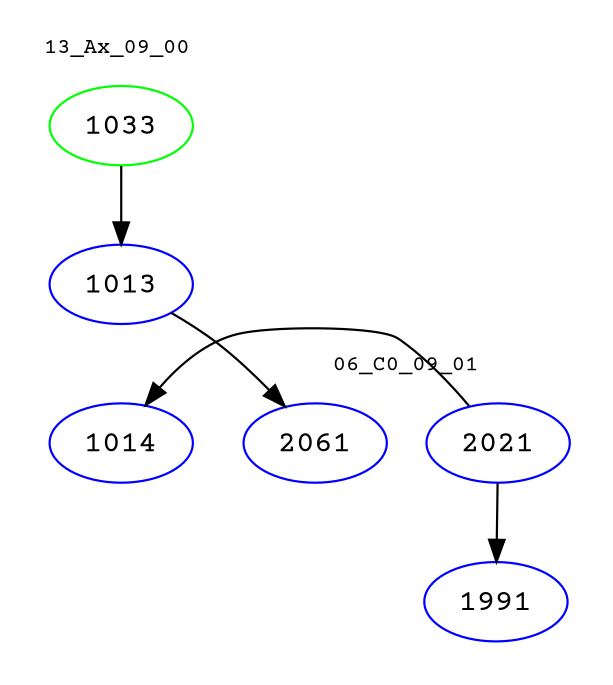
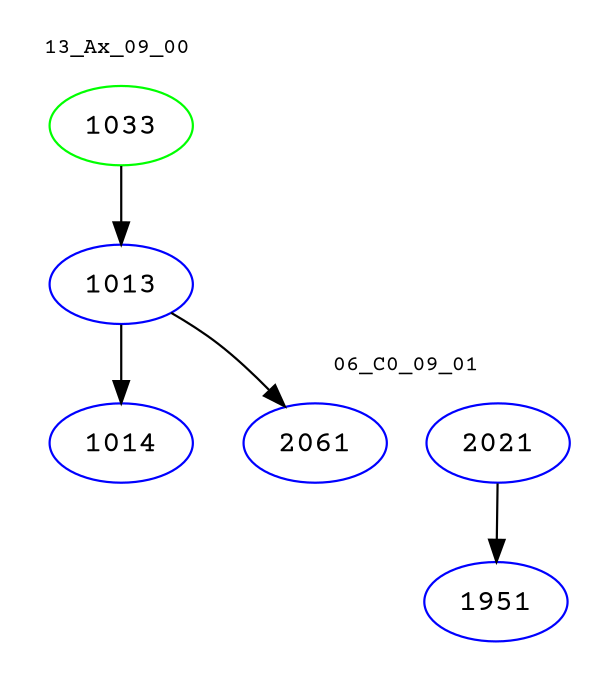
(319, 328) -> (121, 353)
(496, 602) -> (496, 602)
